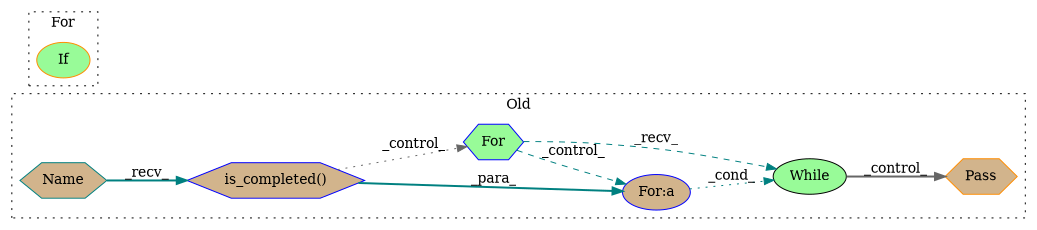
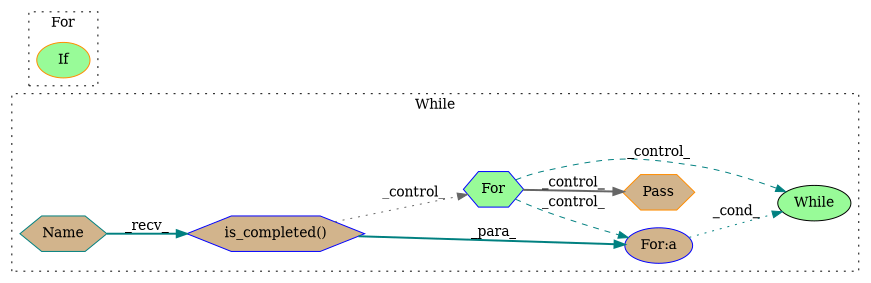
(519, 105) -> (435, 105)
(656, 139) -> (659, 152)
(891, 177) -> (568, 191)
